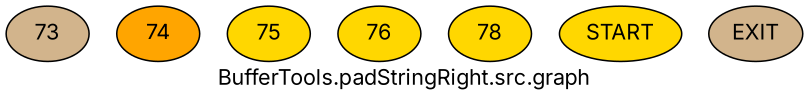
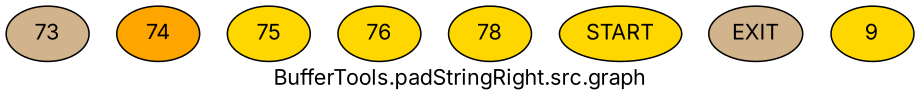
none -> (873, 34)
